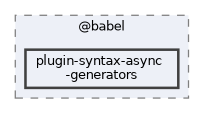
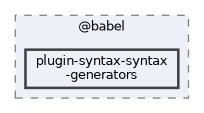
(102, 69) -> (102, 69)
